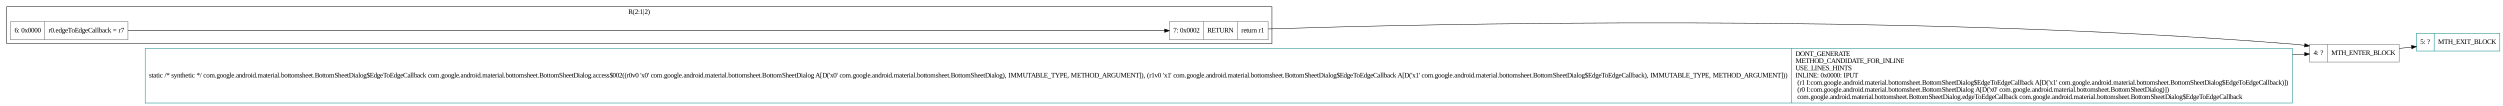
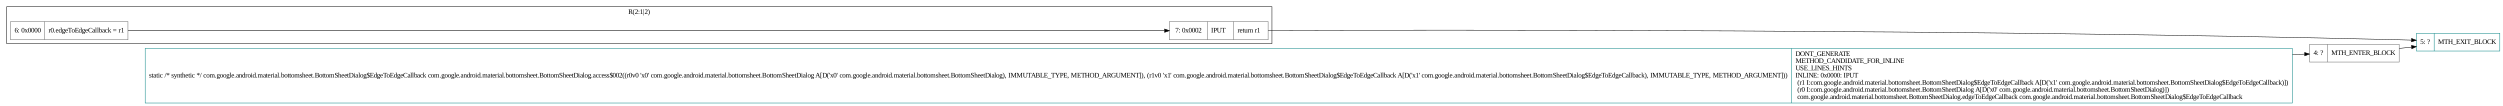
(1787, 24) -> (1840, 32)
(86, 30) -> (86, 30)
(1220, 30) -> (1219, 30)
